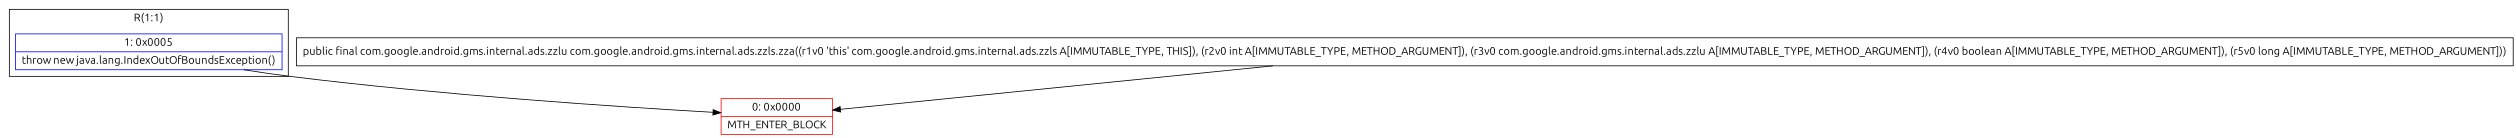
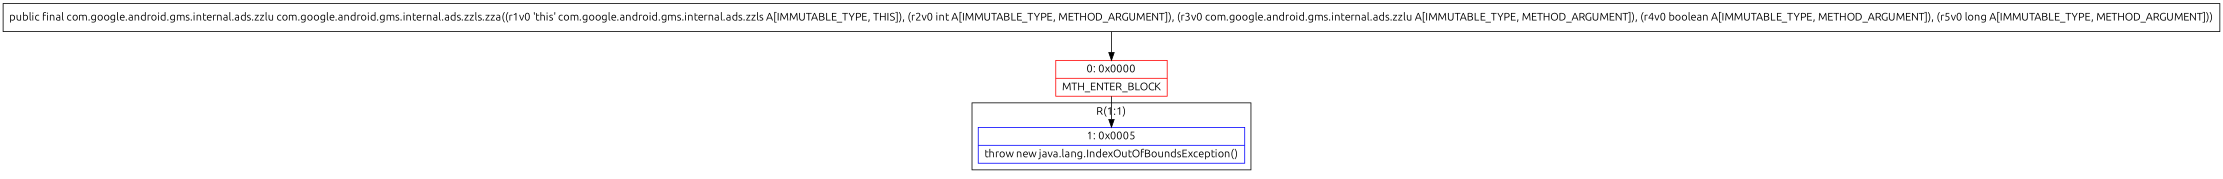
(478, 96) -> (1111, 108)
